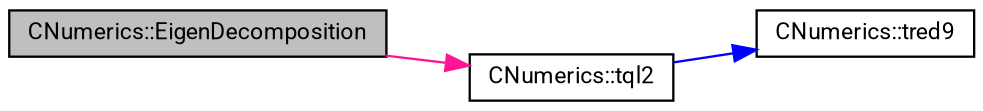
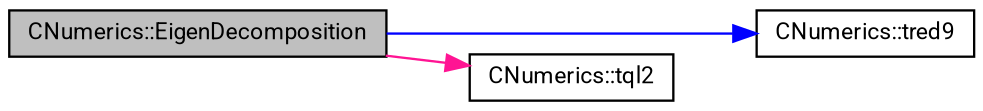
(703, 58) -> (560, 34)
